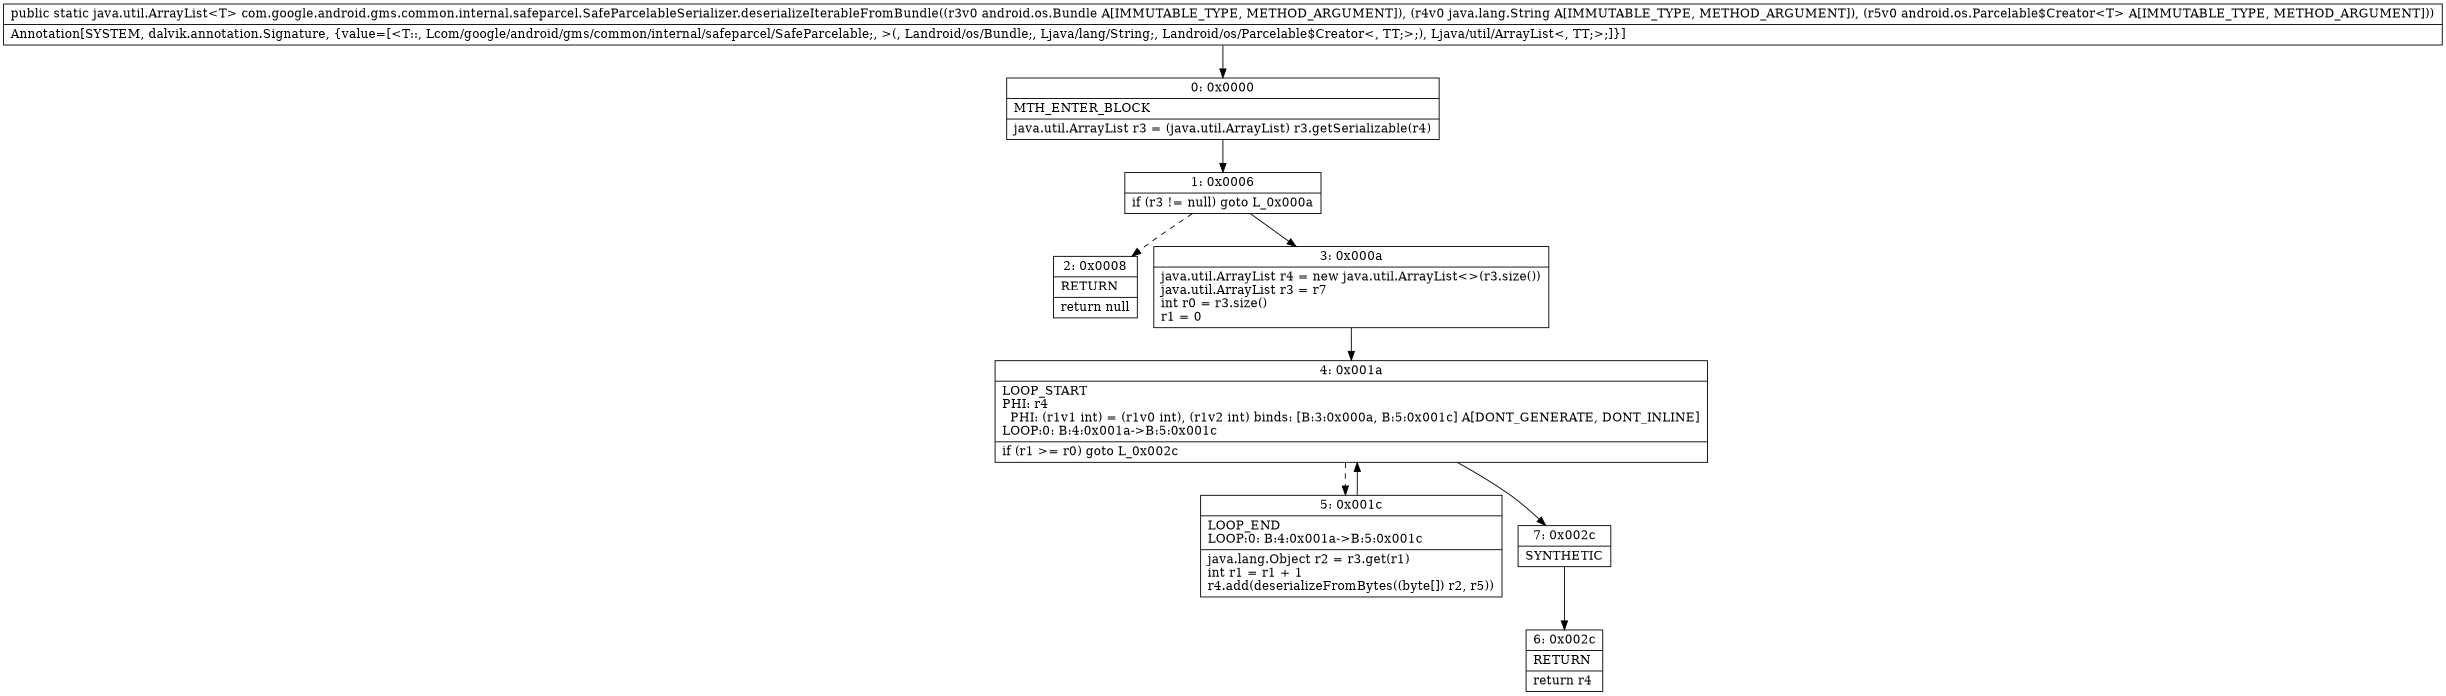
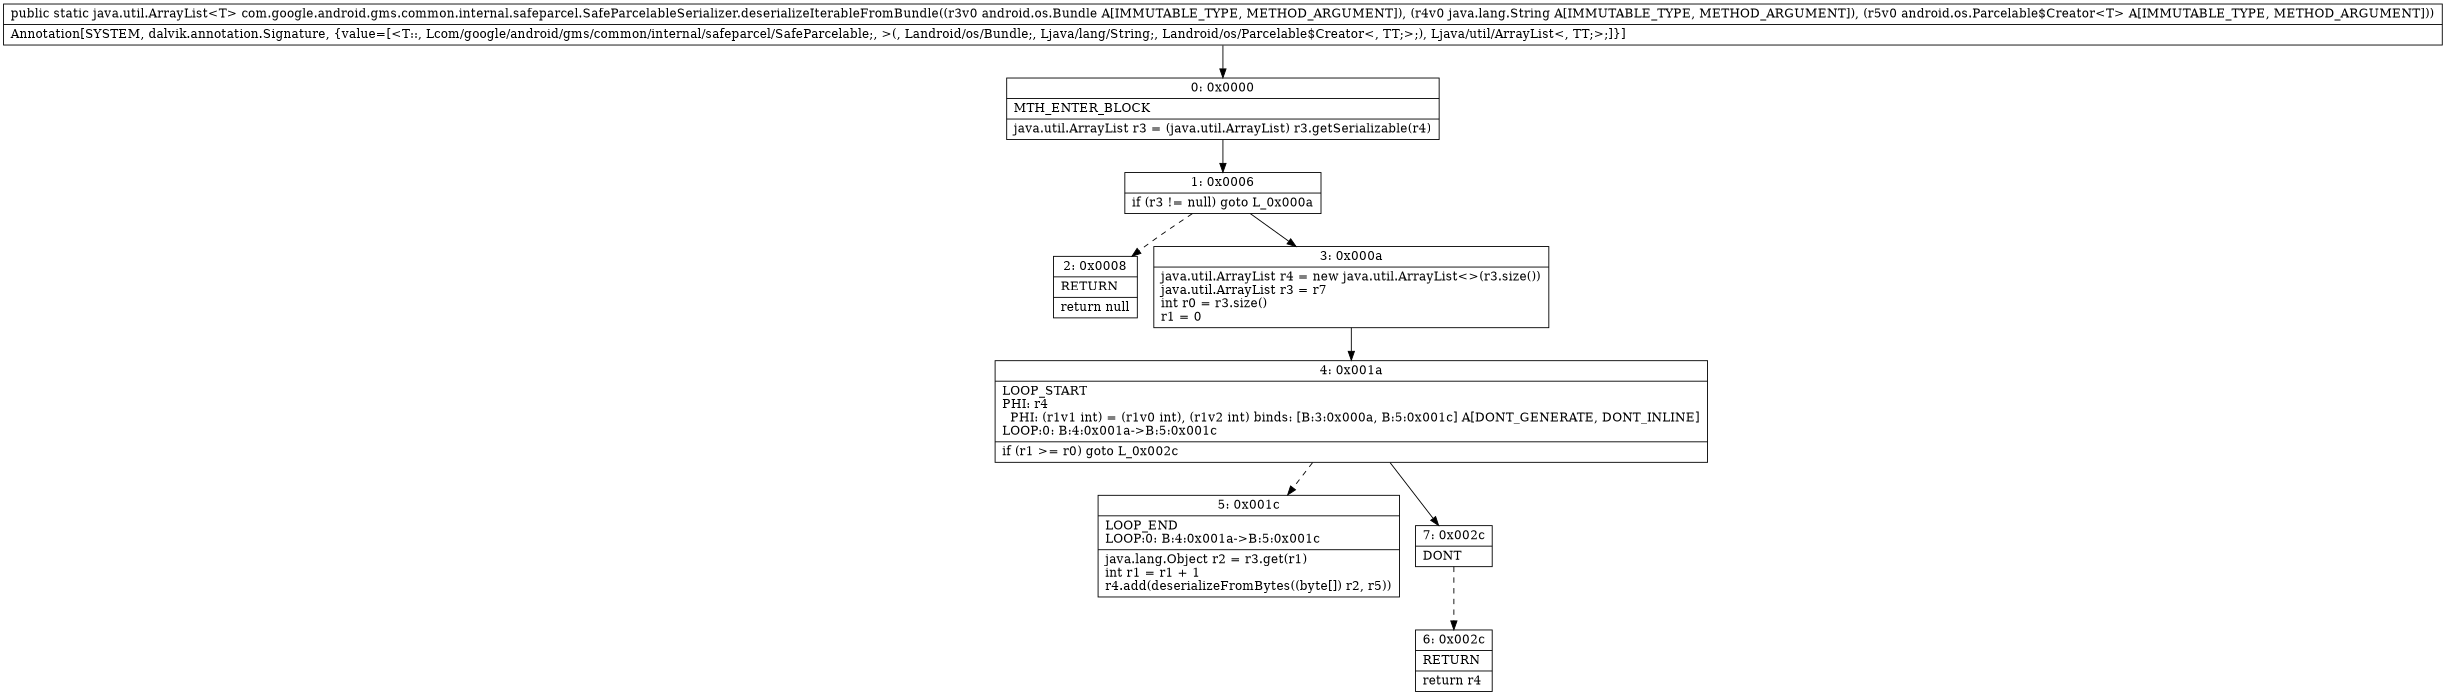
(1357, 483) -> none
(1564, 556) -> (1442, 556)
(1564, 594) -> (1454, 594)
